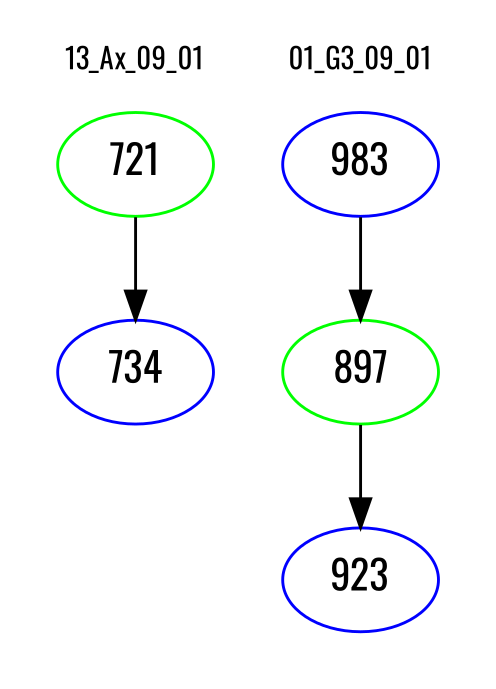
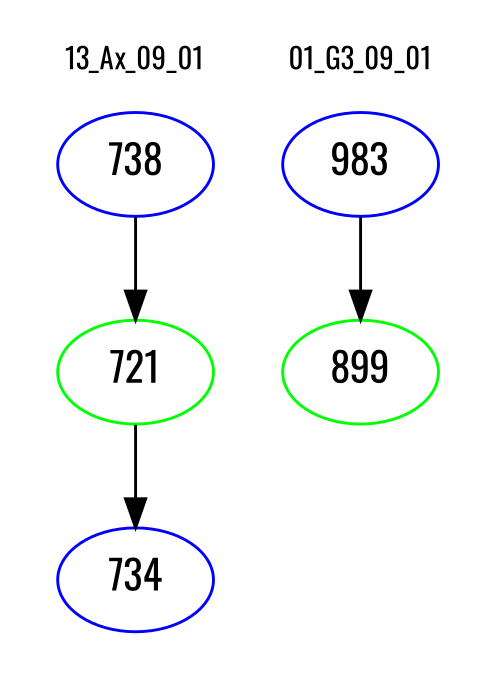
none -> (136, 164)
(361, 372) -> (361, 372)
(361, 580) -> none
